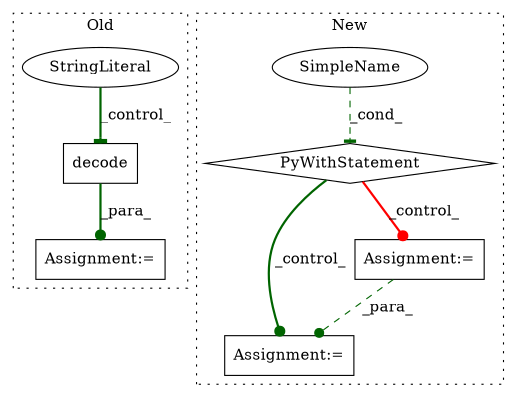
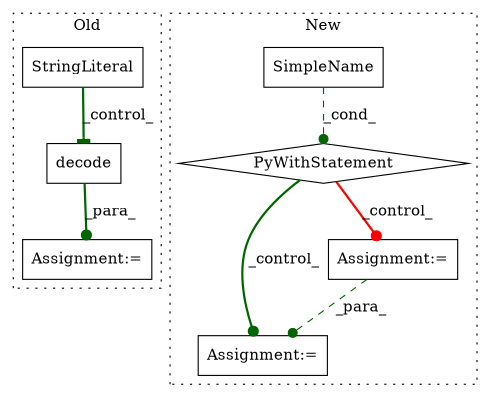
(100, 67) -> (83, 67)
(350, 67) -> (324, 67)
(350, 113) -> (324, 111)
